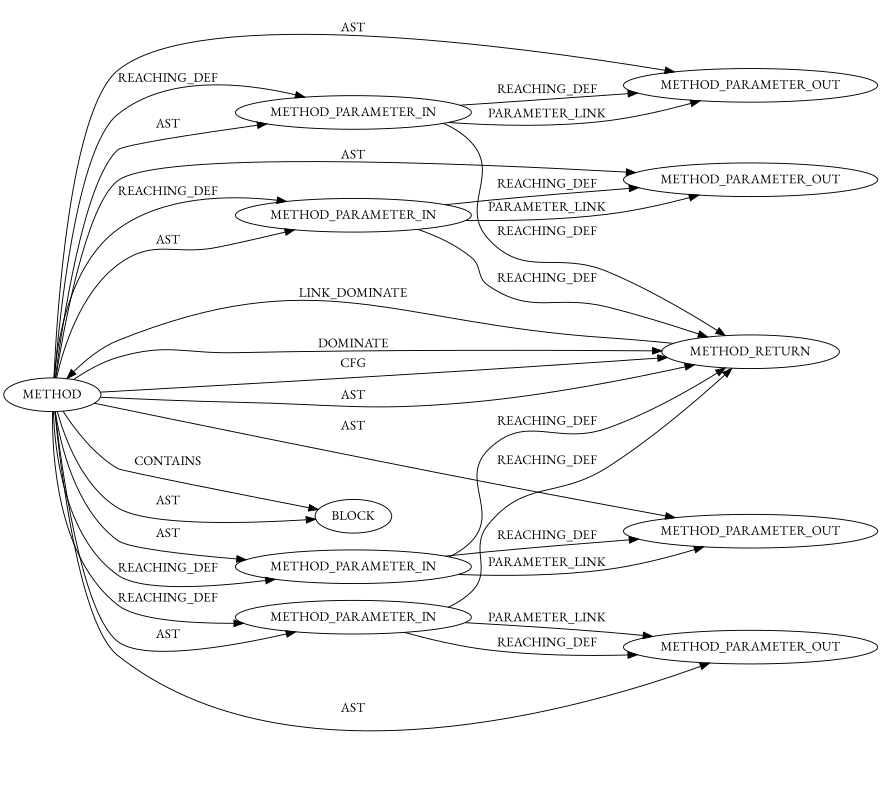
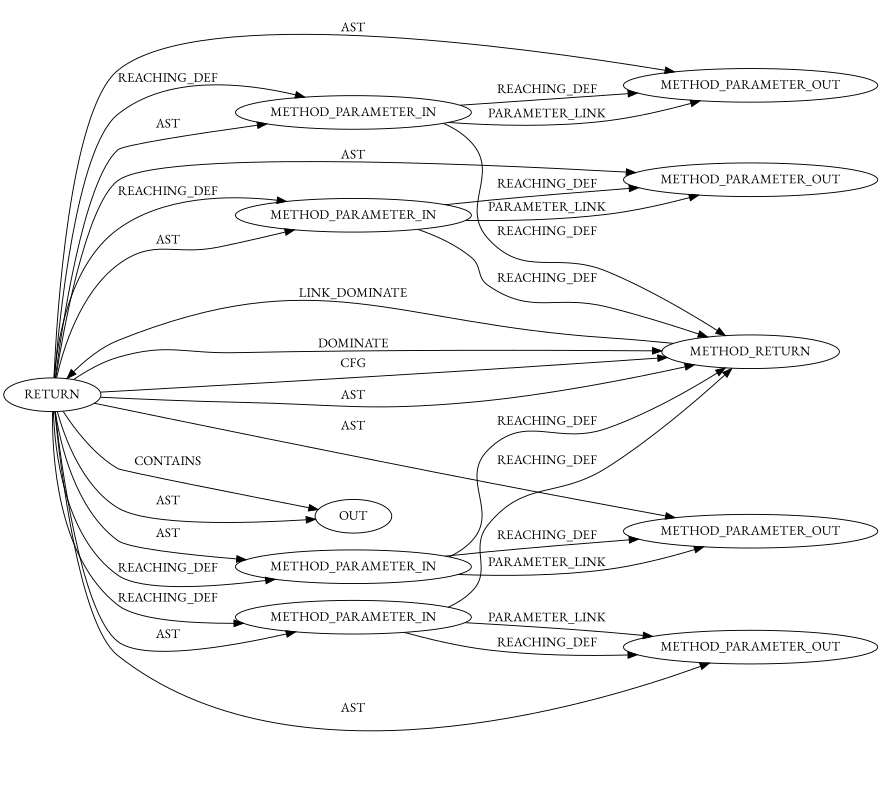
(52, 395) -> (52, 395)
(353, 516) -> (353, 516)
